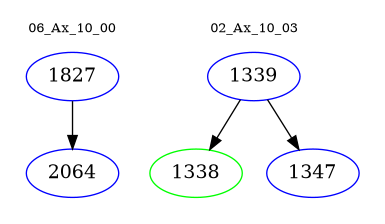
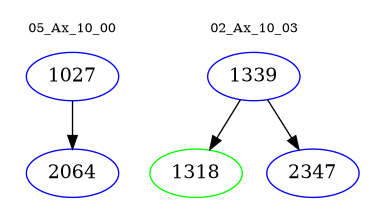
(73, 29) -> (73, 29)
(73, 77) -> (73, 77)
(196, 173) -> (196, 173)
(313, 173) -> (313, 173)
